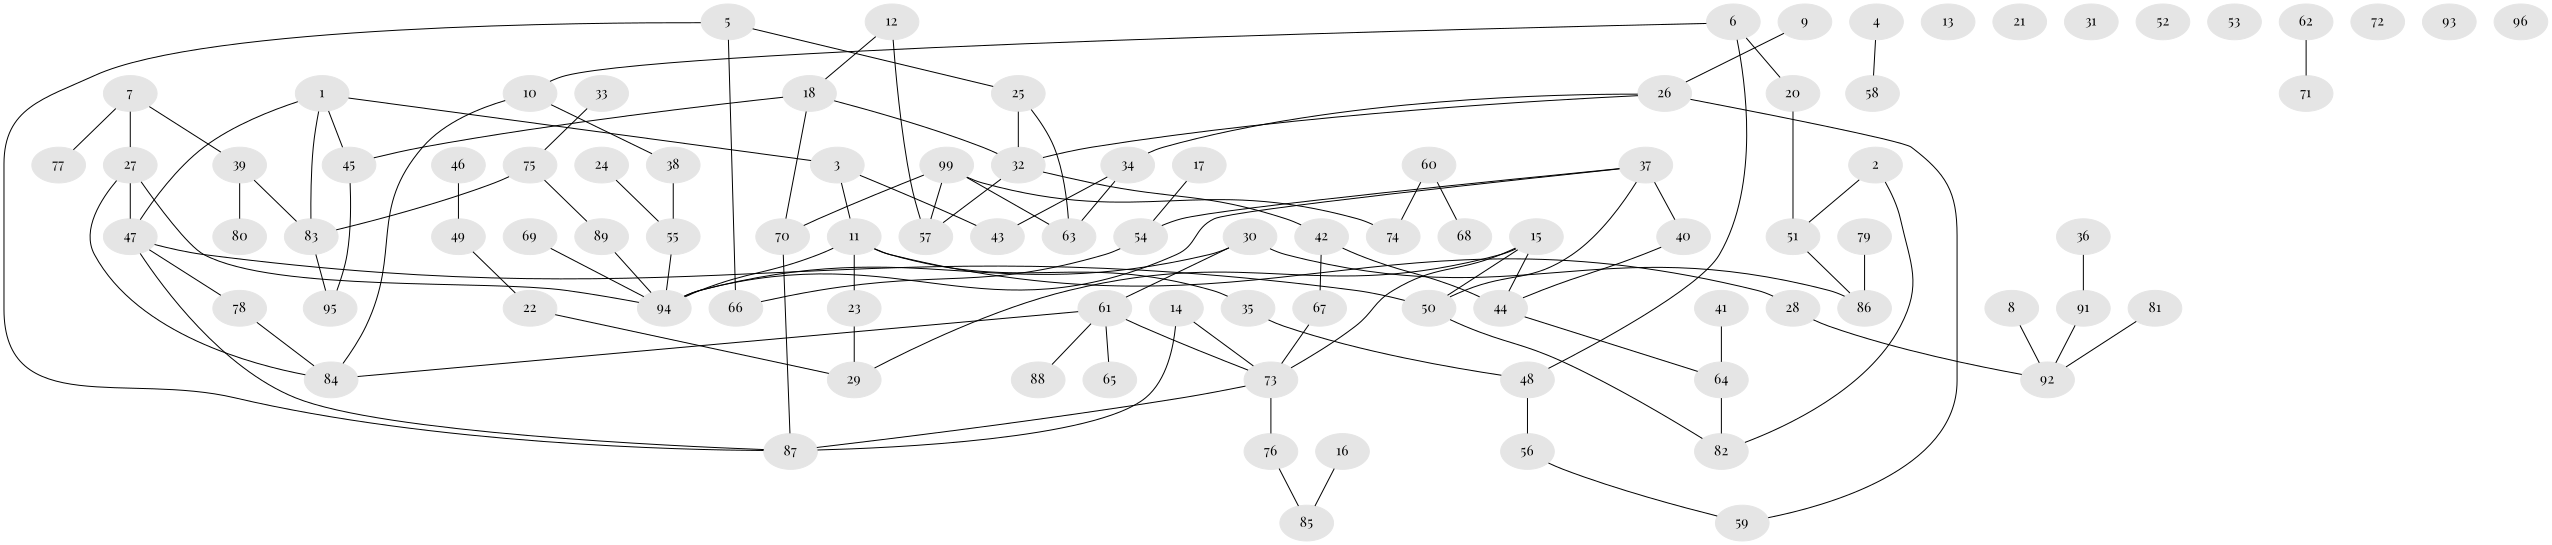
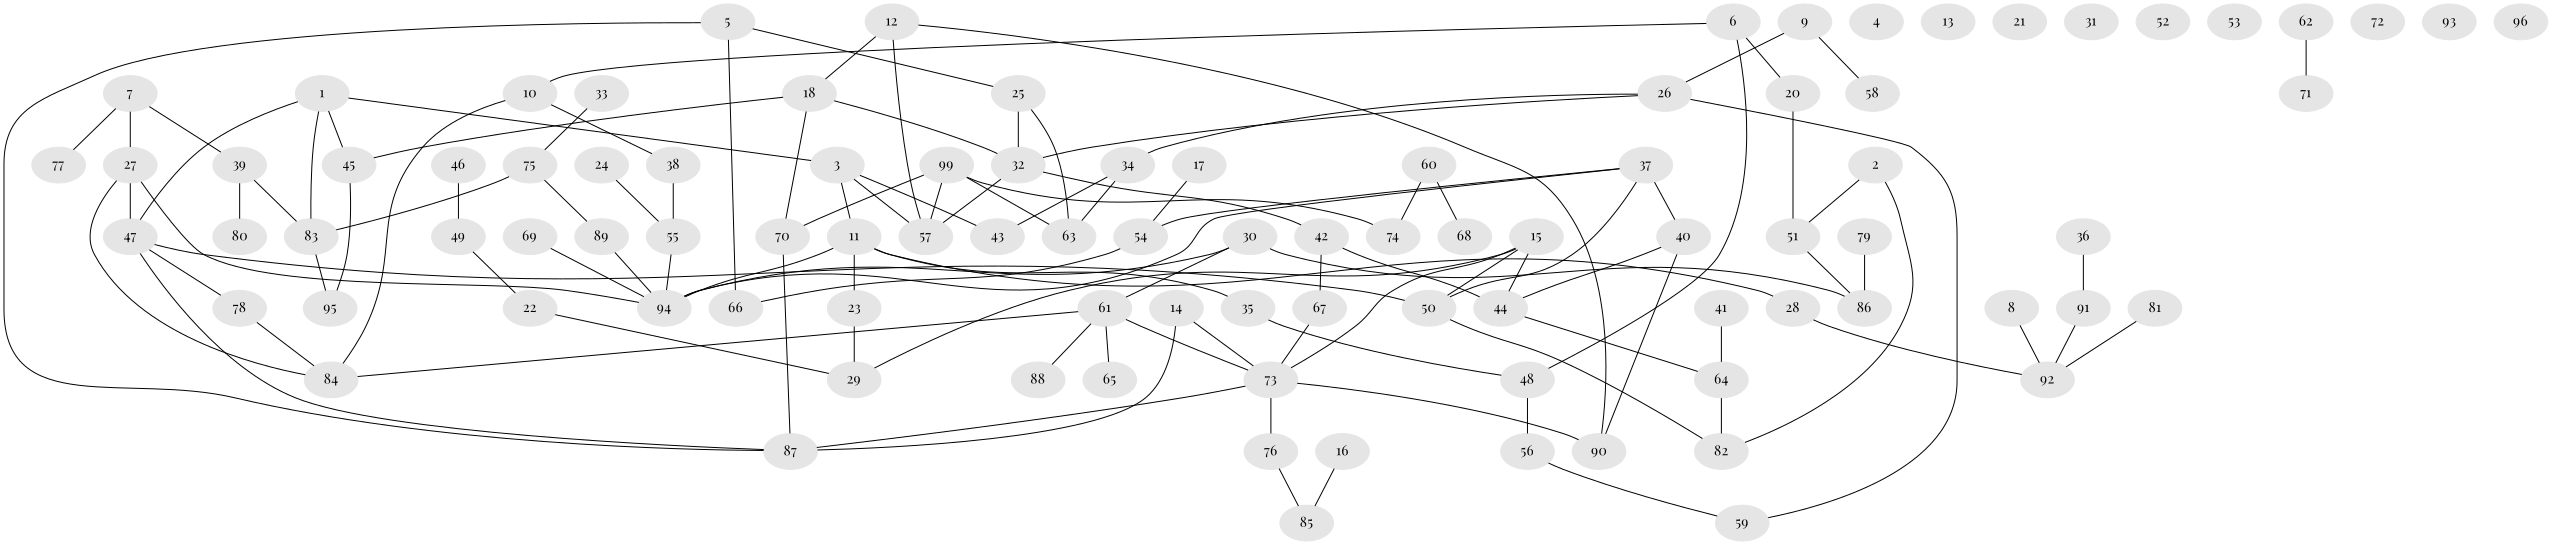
(1875, 58) -> (1839, 58)
none -> (881, 201)
none -> (1599, 451)
